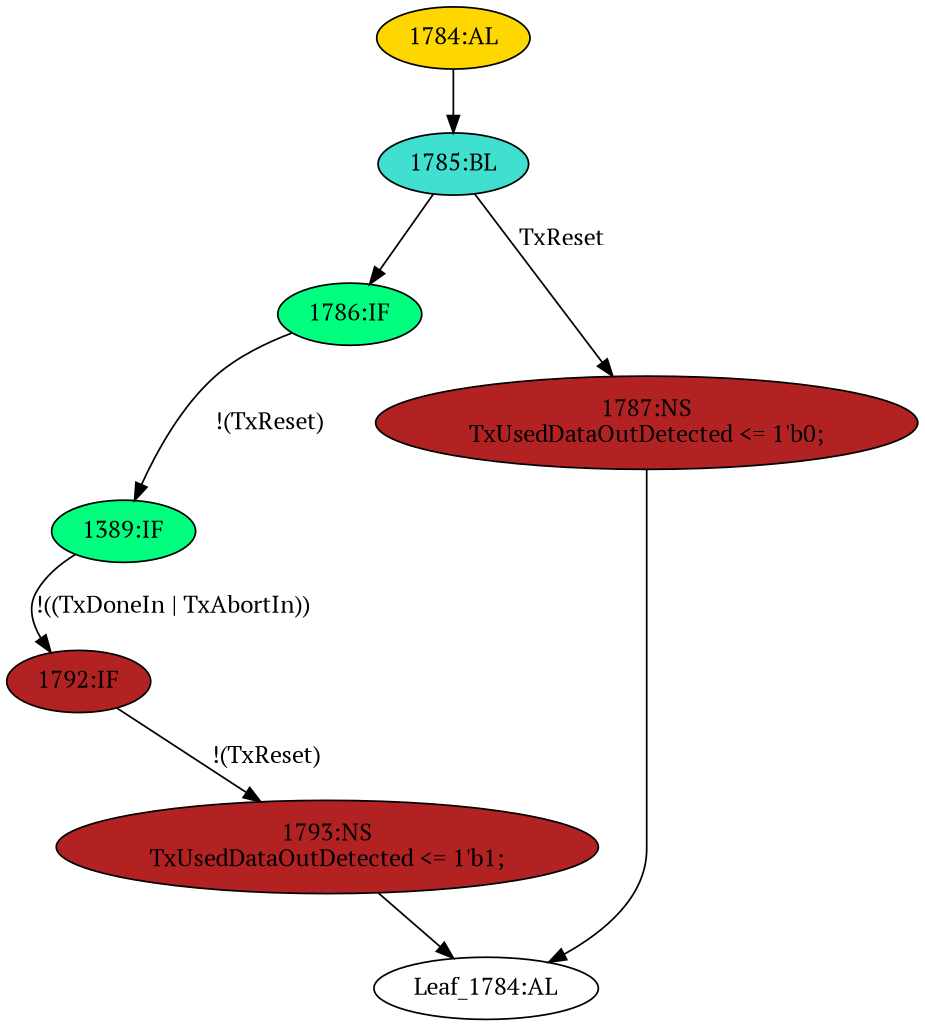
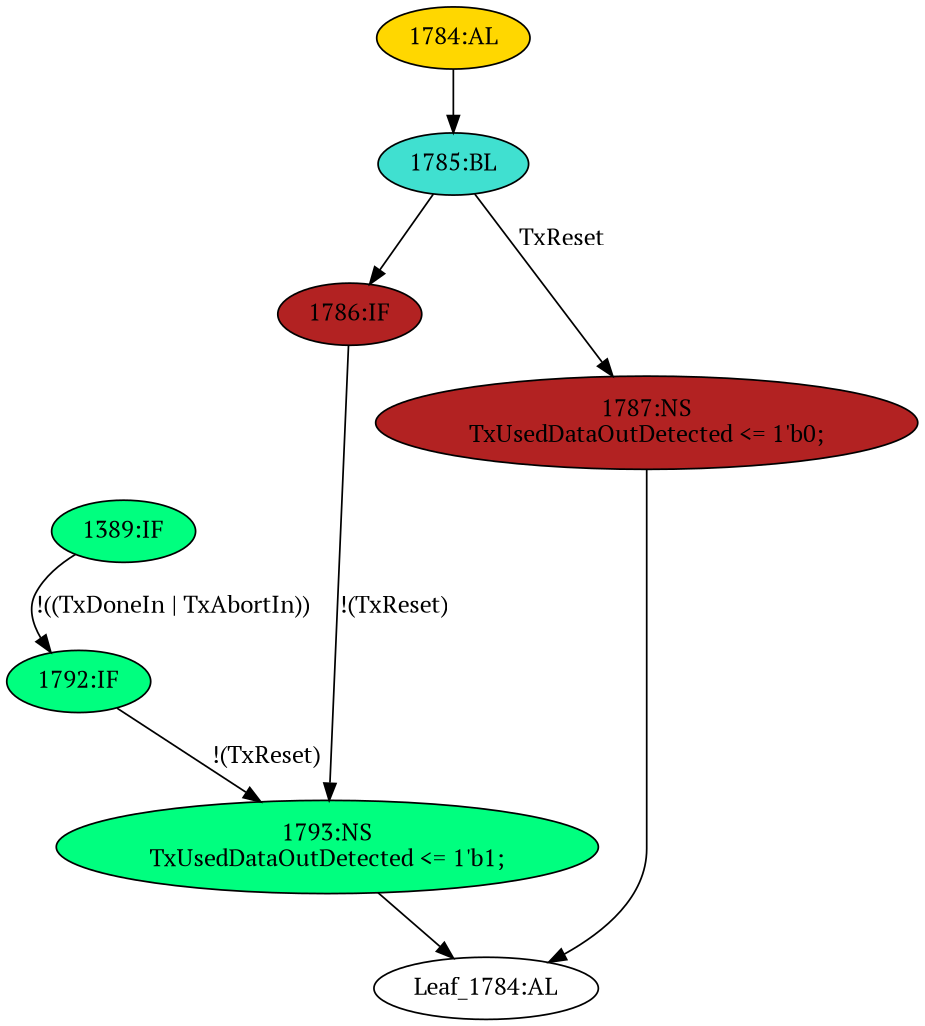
(350, 314) -> (350, 314)
(200, 392) -> (339, 564)
(79, 681) -> (79, 681)
(327, 847) -> (327, 847)
